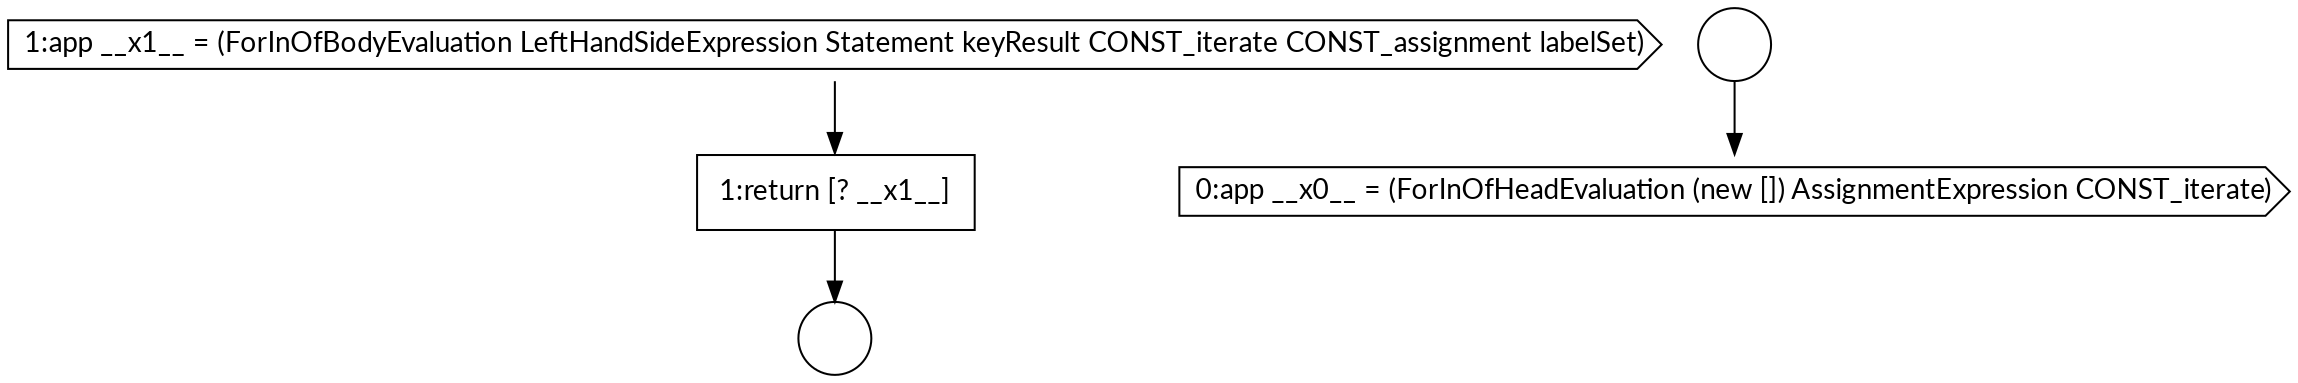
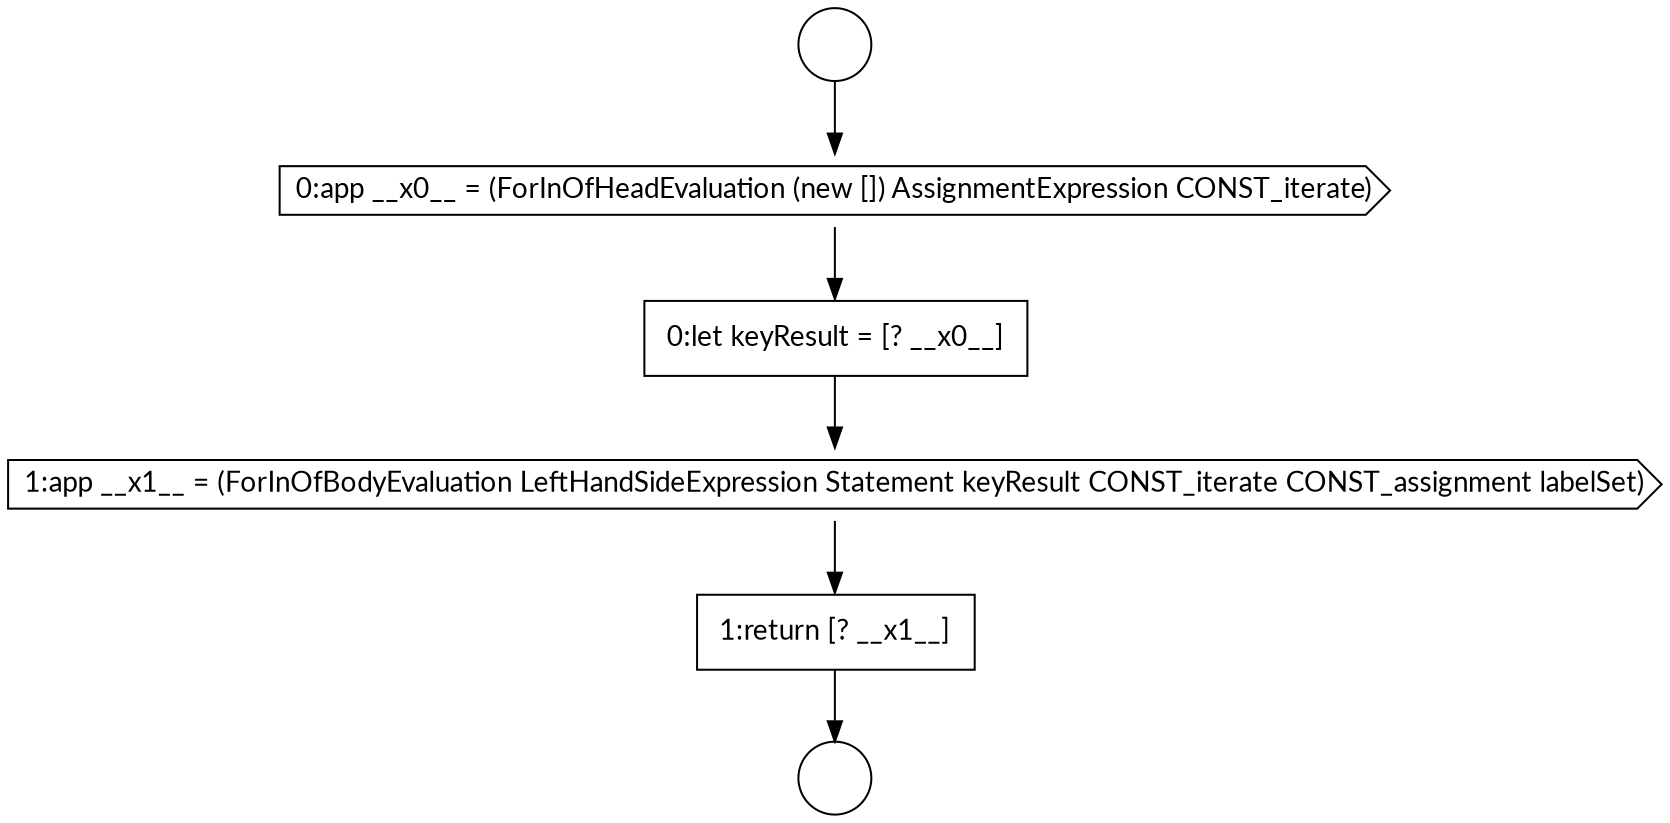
none -> (835, 337)
